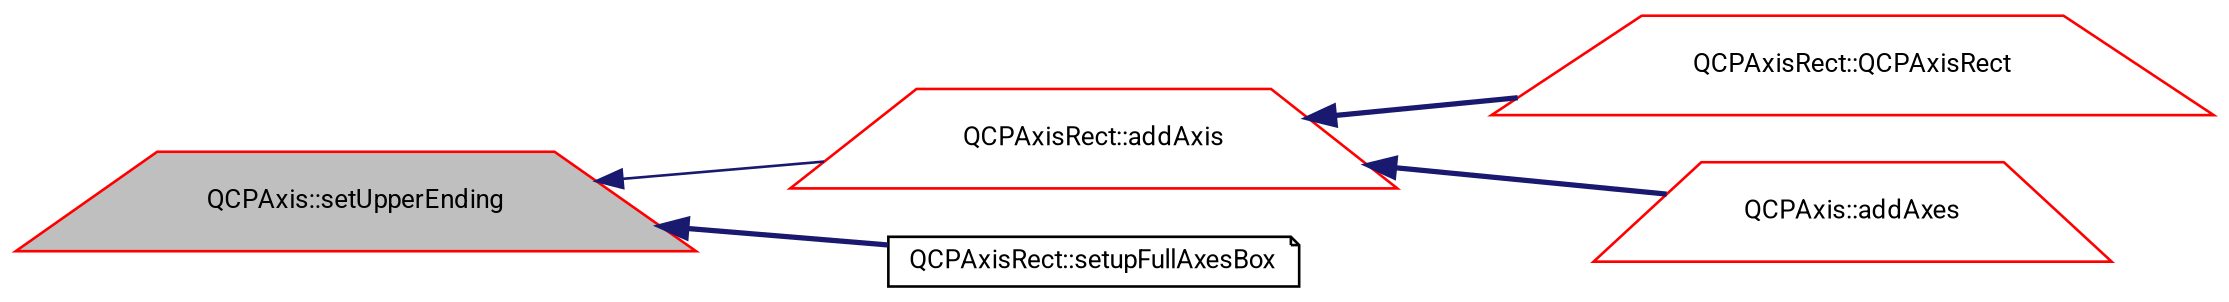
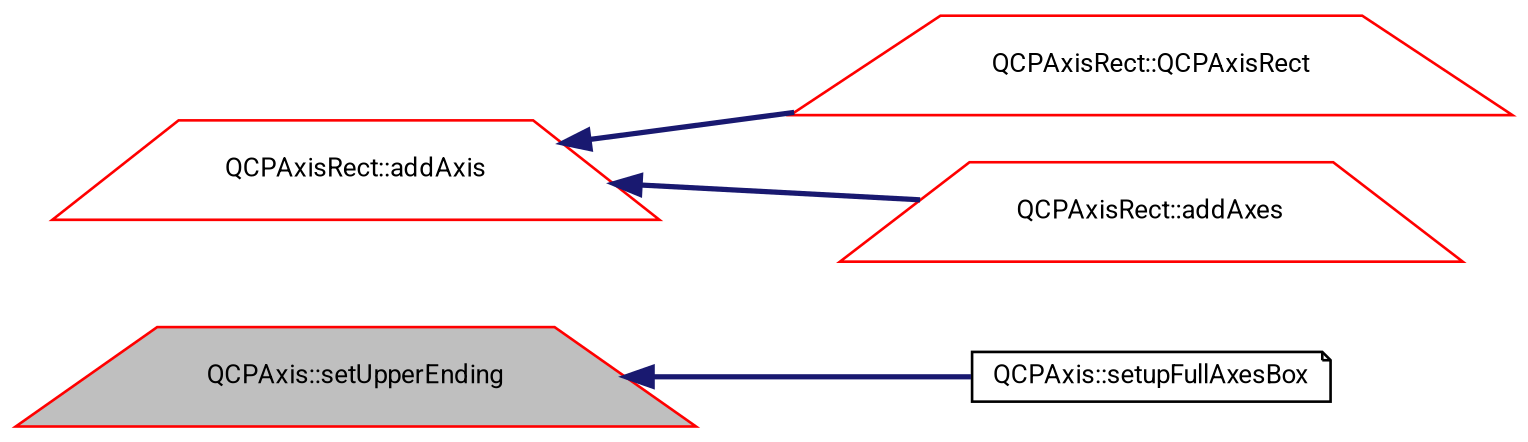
(724, 170) -> none
(1853, 212) -> (1151, 212)
(1094, 262) -> (1151, 377)
